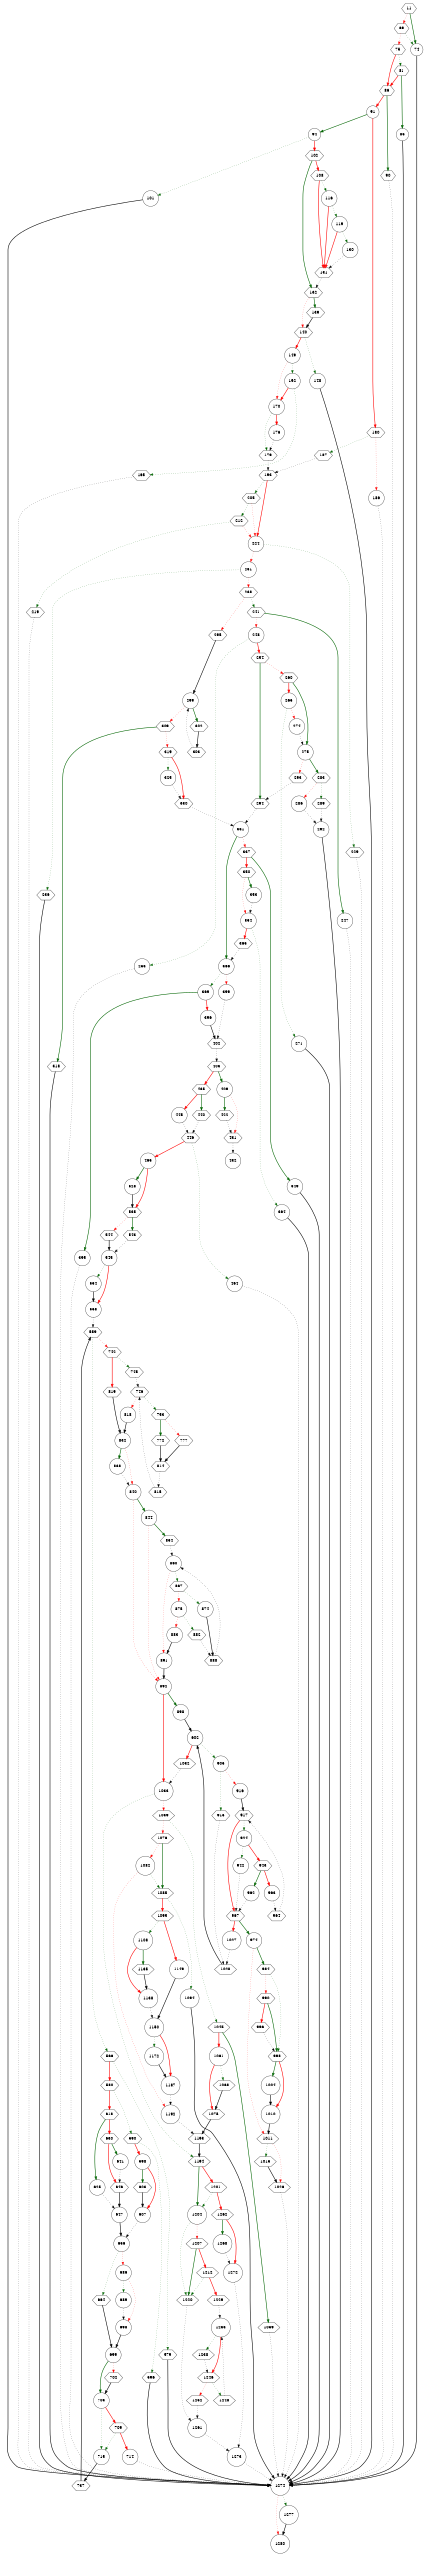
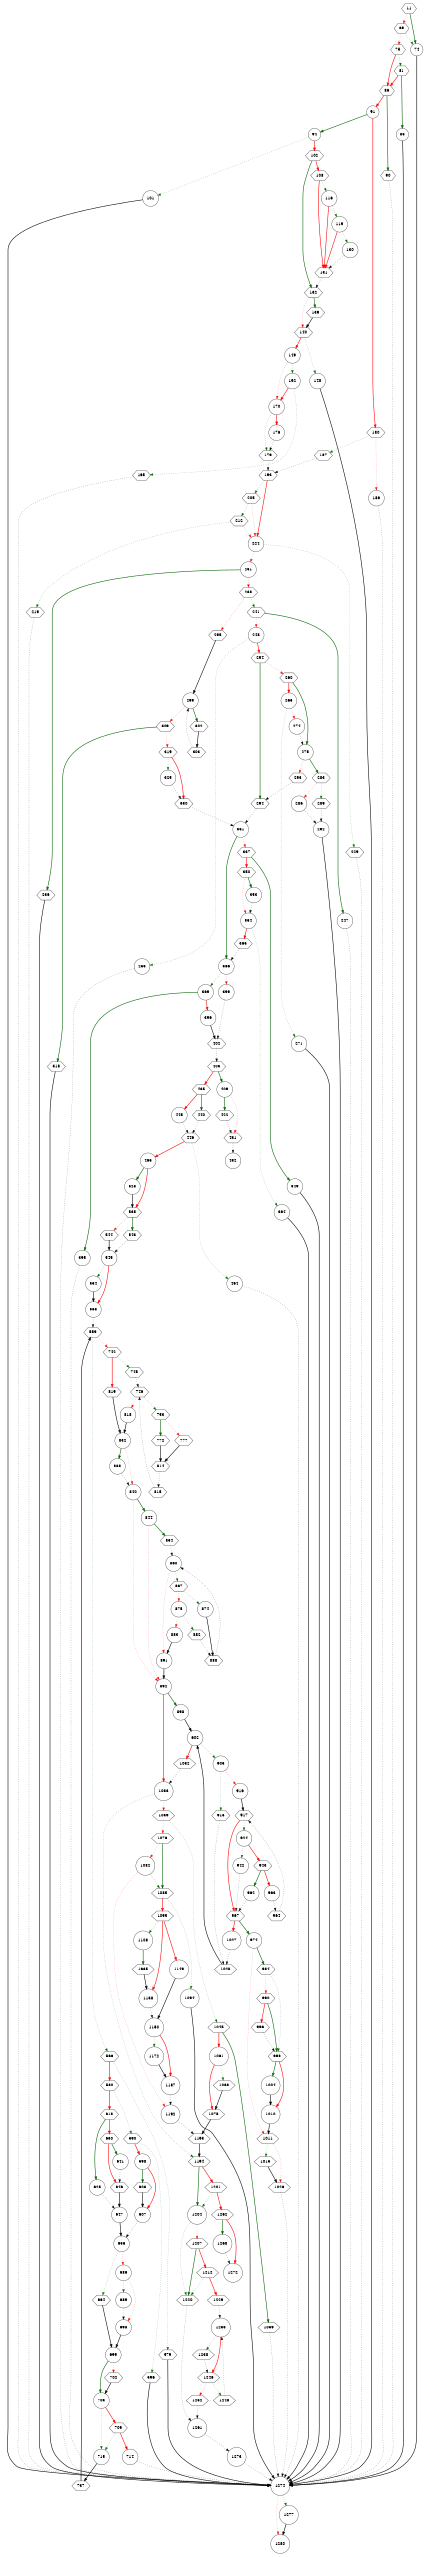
(52, 649) -> (52, 649)
(143, 1969) -> (143, 1969)
(127, 1970) -> (161, 1955)
(243, 2363) -> none
